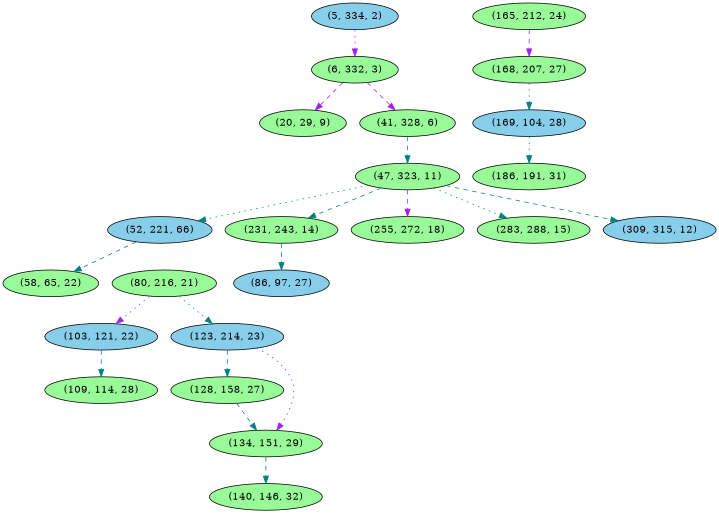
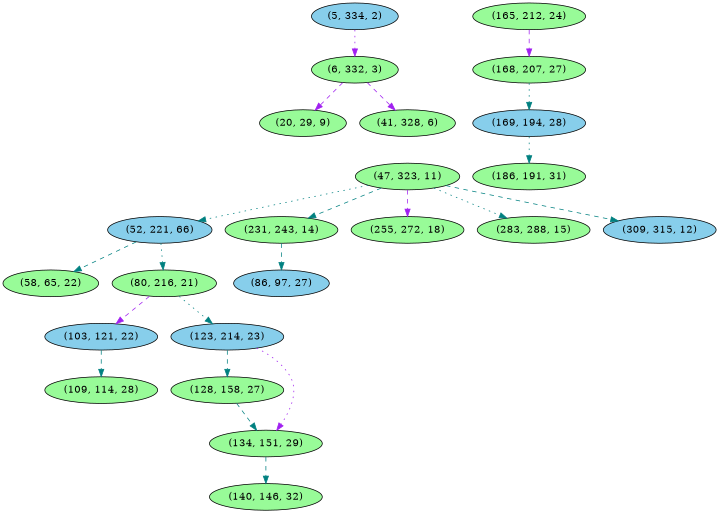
(529, 123) -> (529, 123)
(408, 146) -> none
none -> (162, 253)
(136, 308) -> (136, 308)
